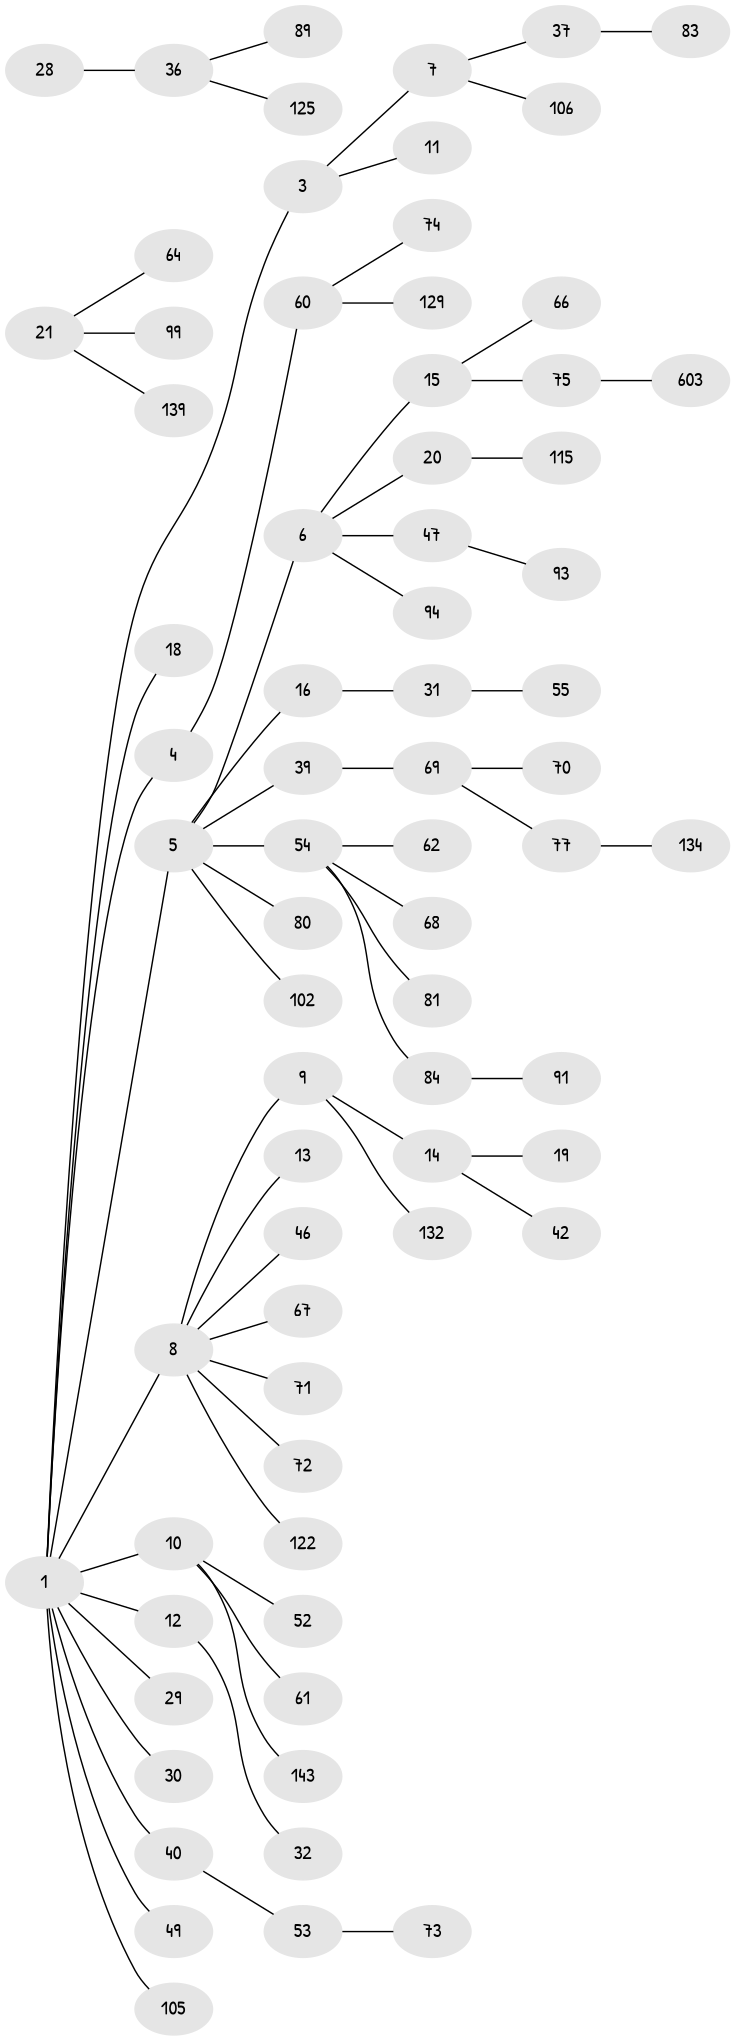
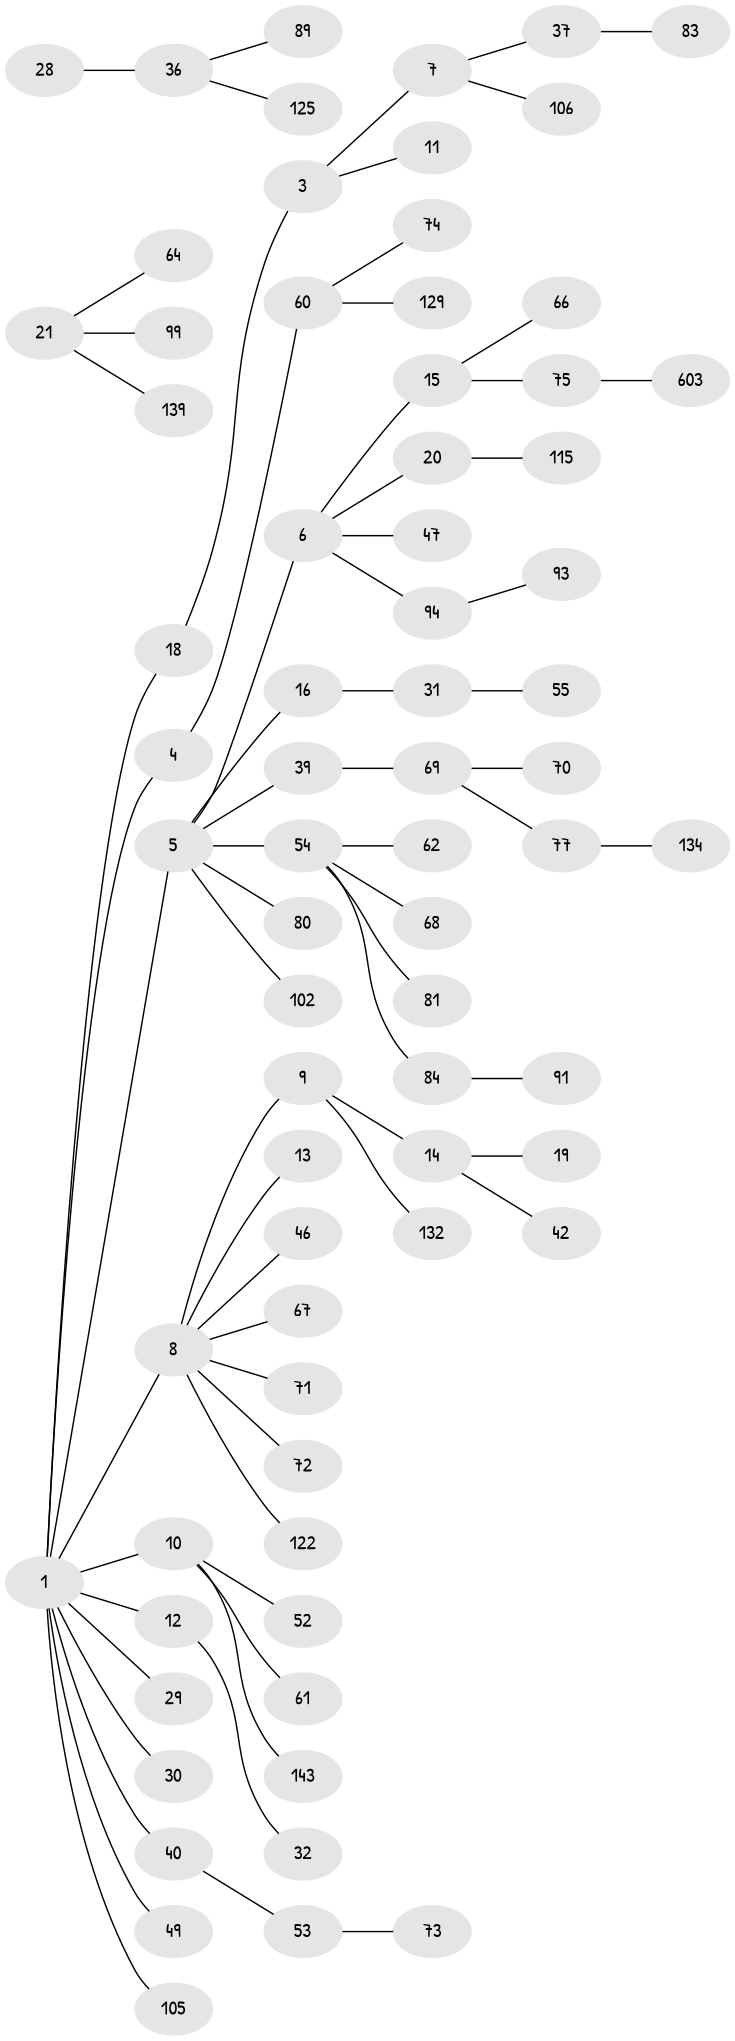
(497, 555) -> (497, 594)
(95, 868) -> (235, 418)
